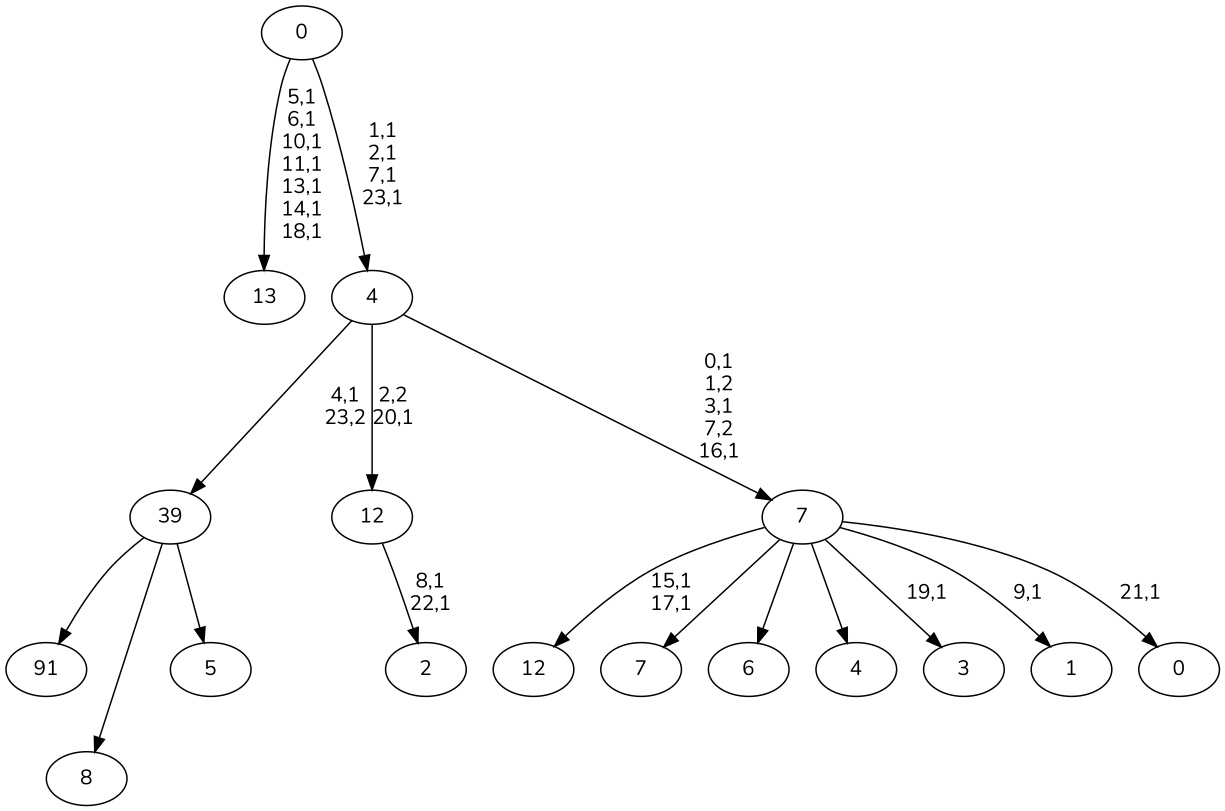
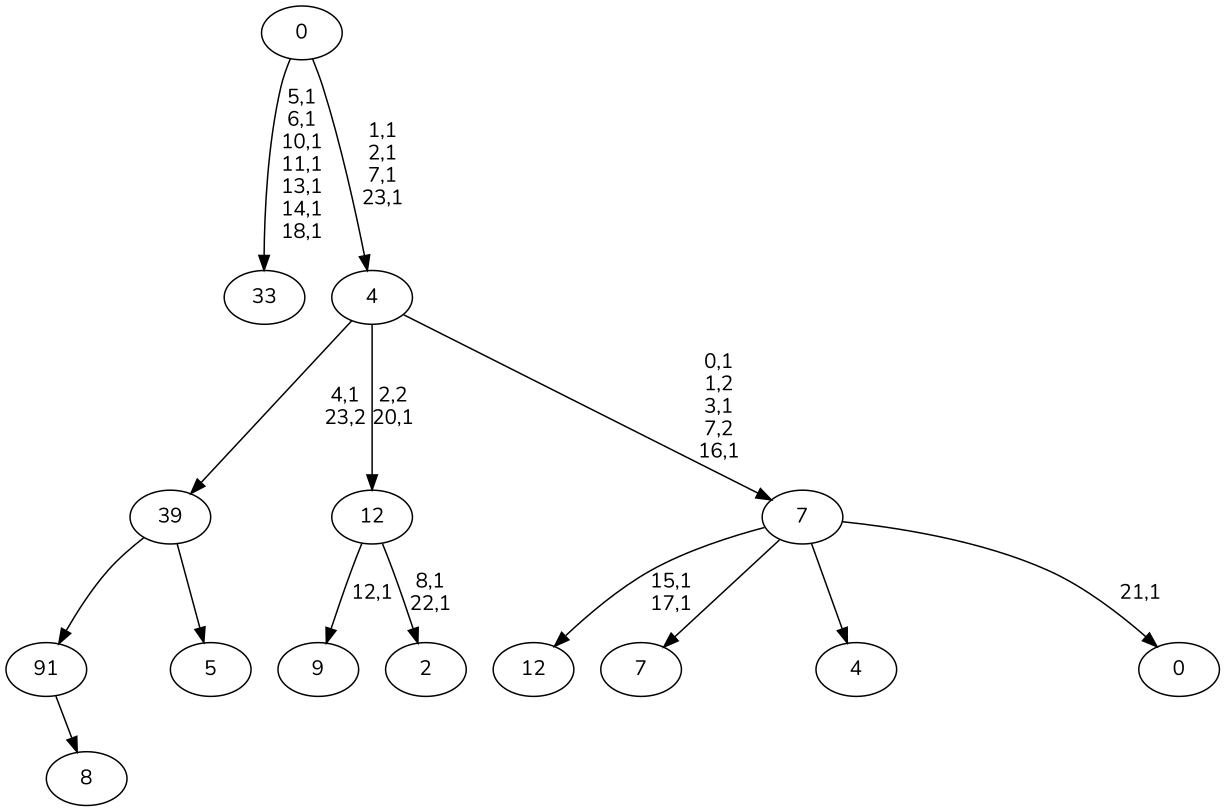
(265, 297) -> (265, 297)
(131, 641) -> (64, 717)
none -> (318, 670)
(749, 670) -> none
(964, 670) -> none
(1072, 670) -> none
